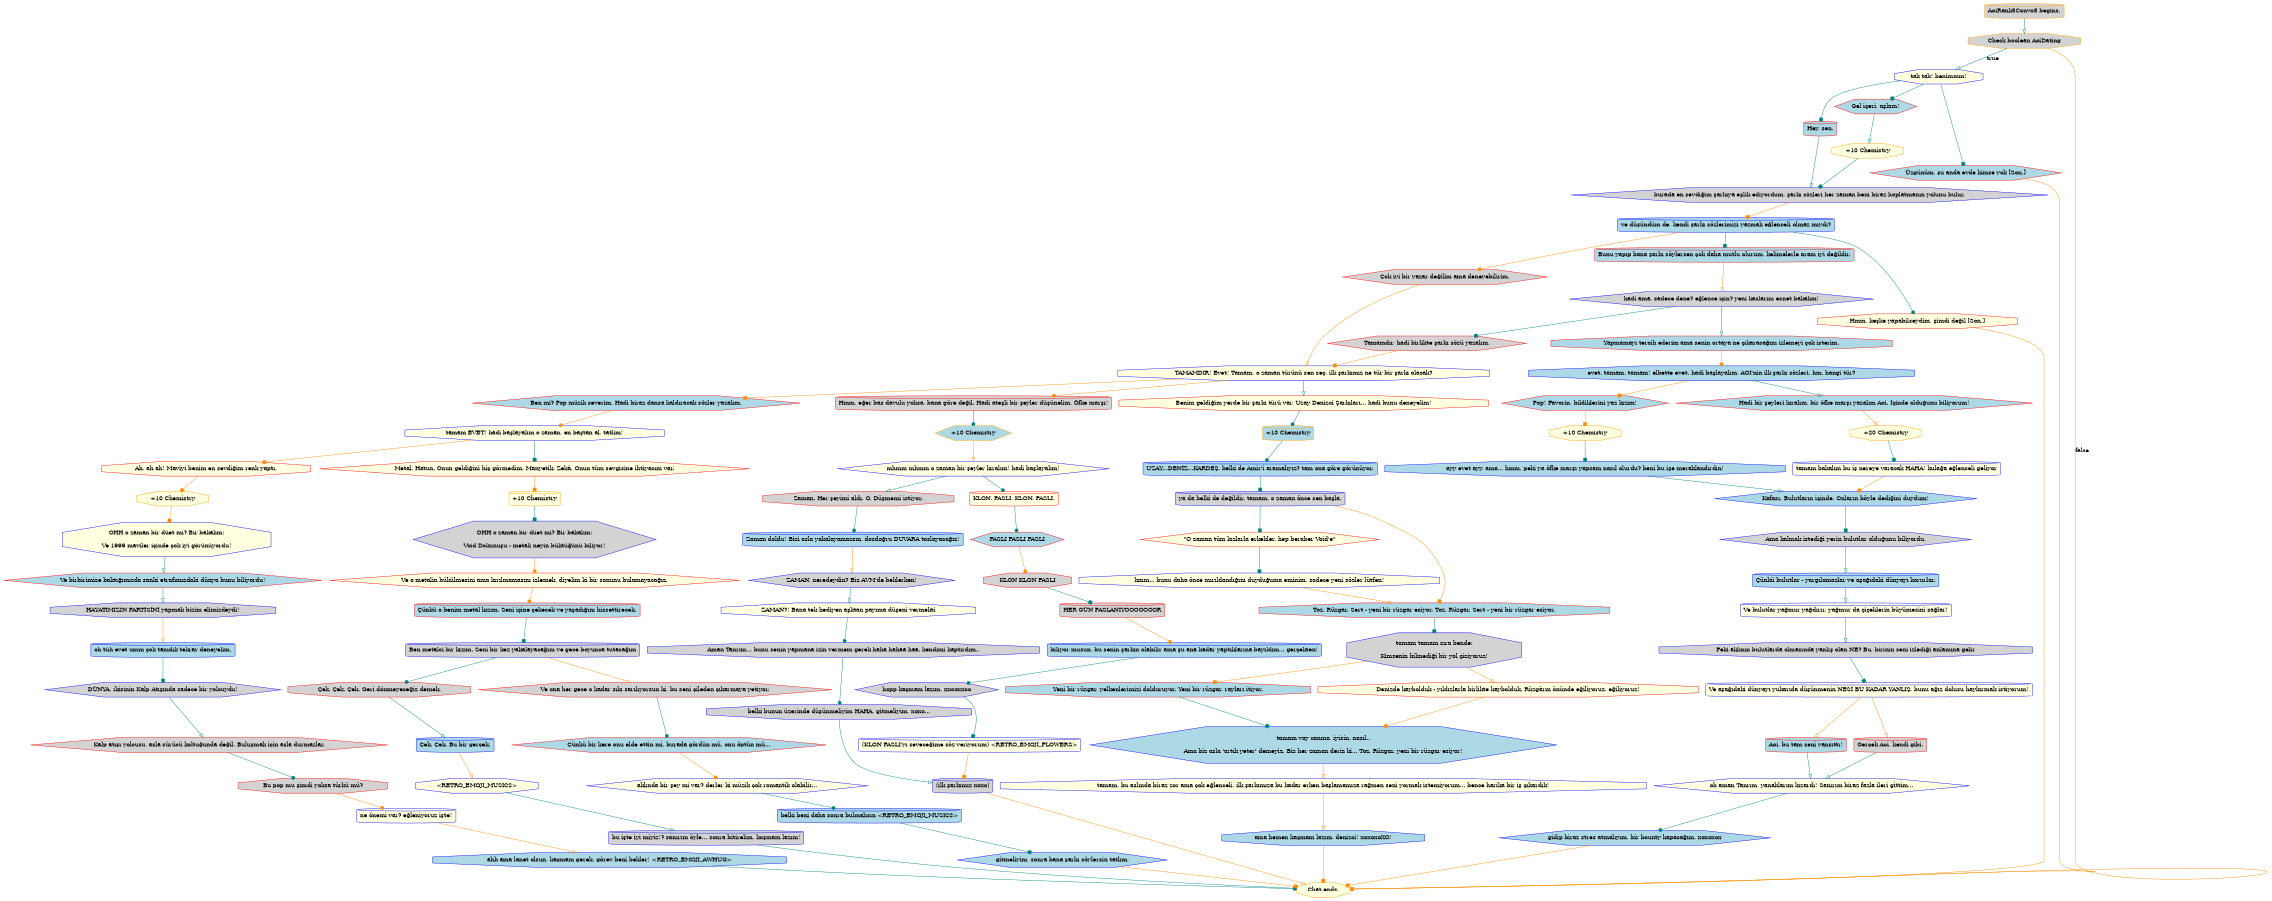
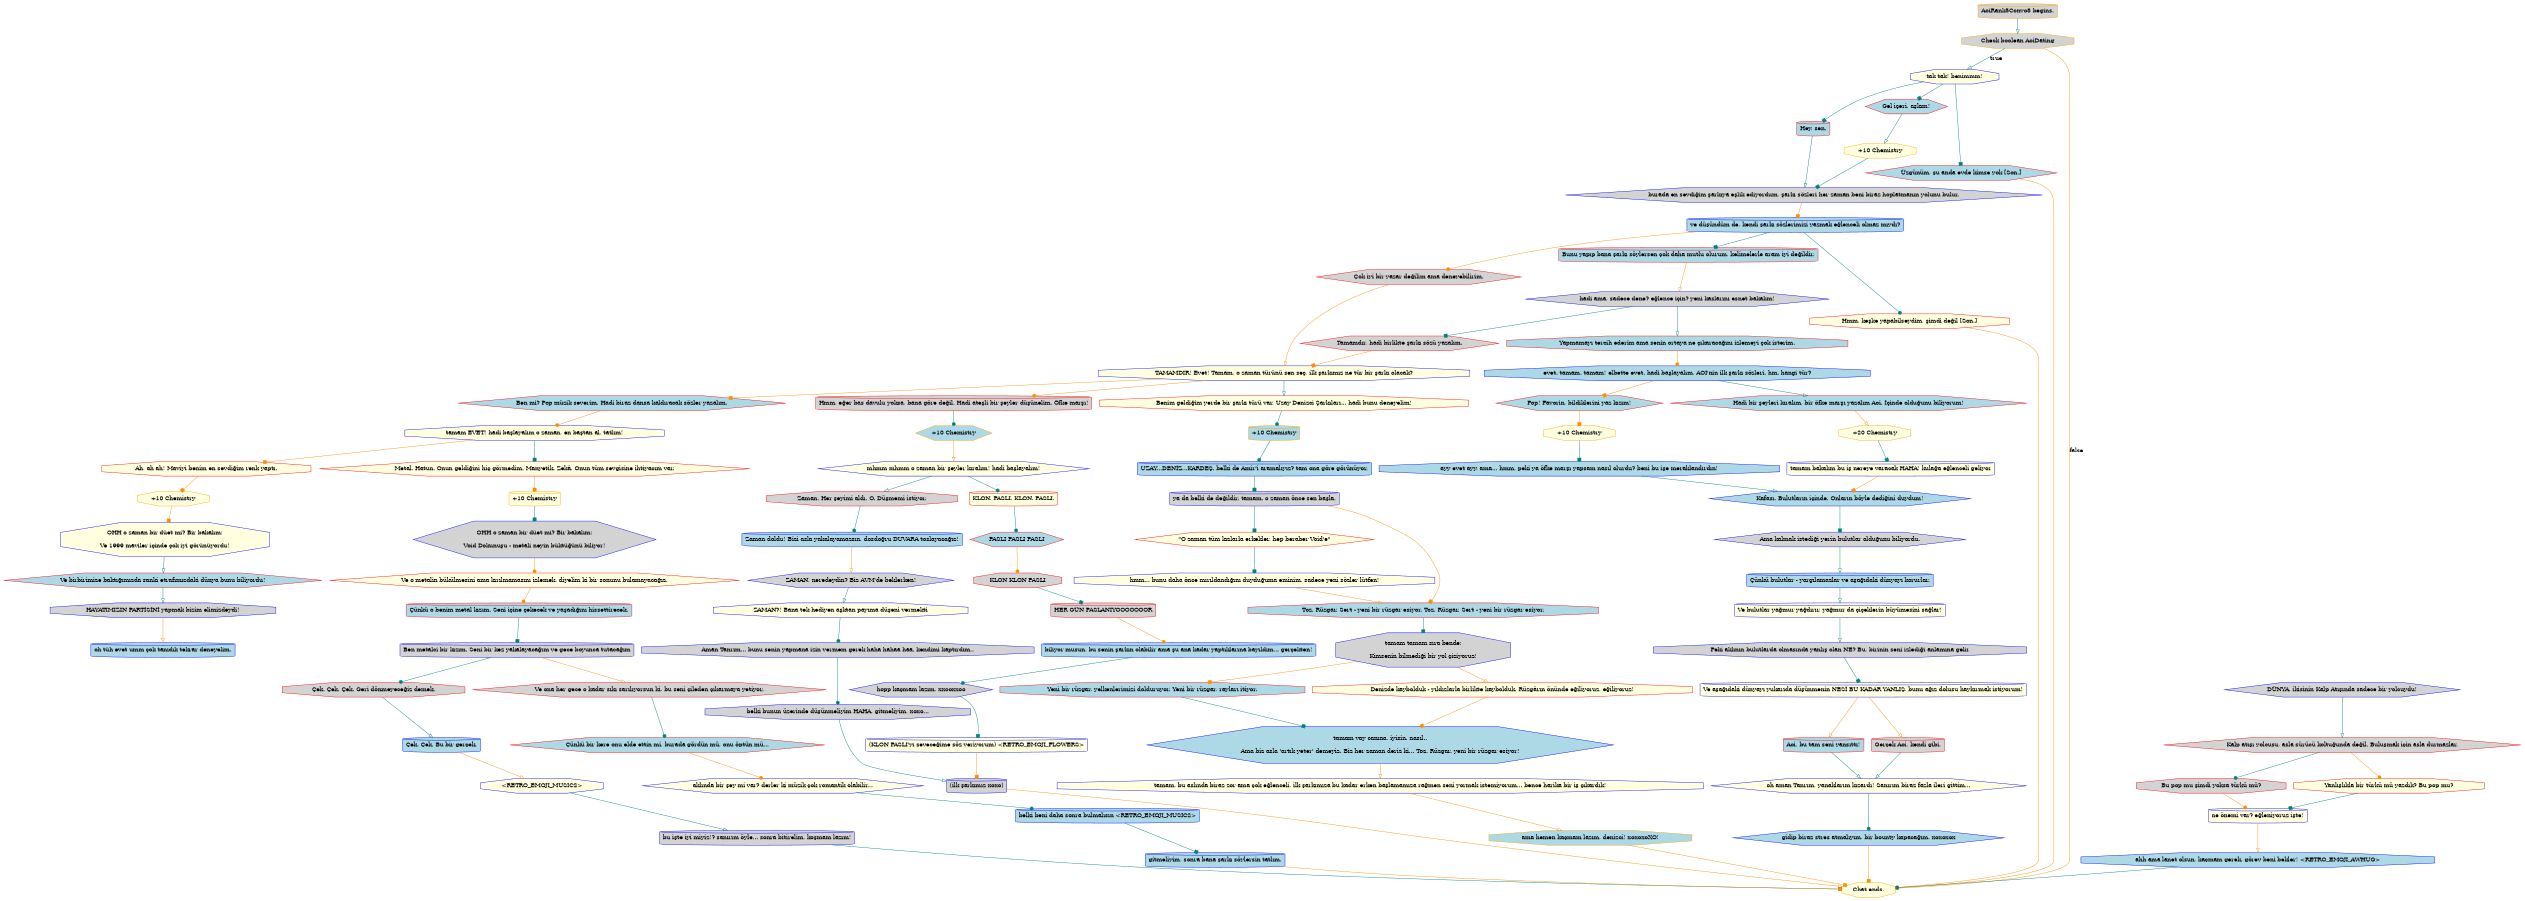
(163, 668) -> none
none -> (2389, 786)
(1323, 838) -> (1590, 838)
(1062, 860) -> (1215, 860)
